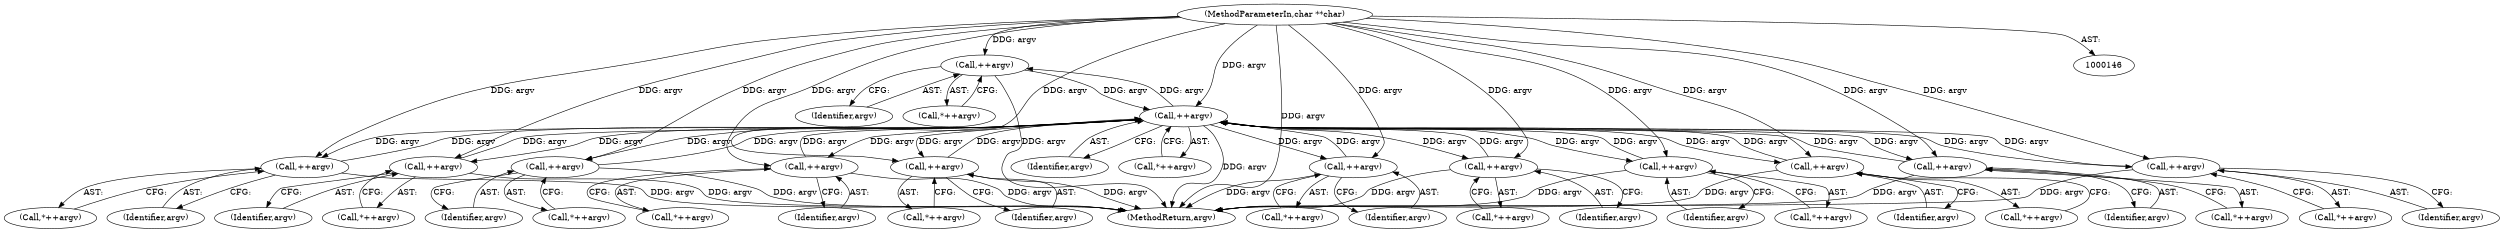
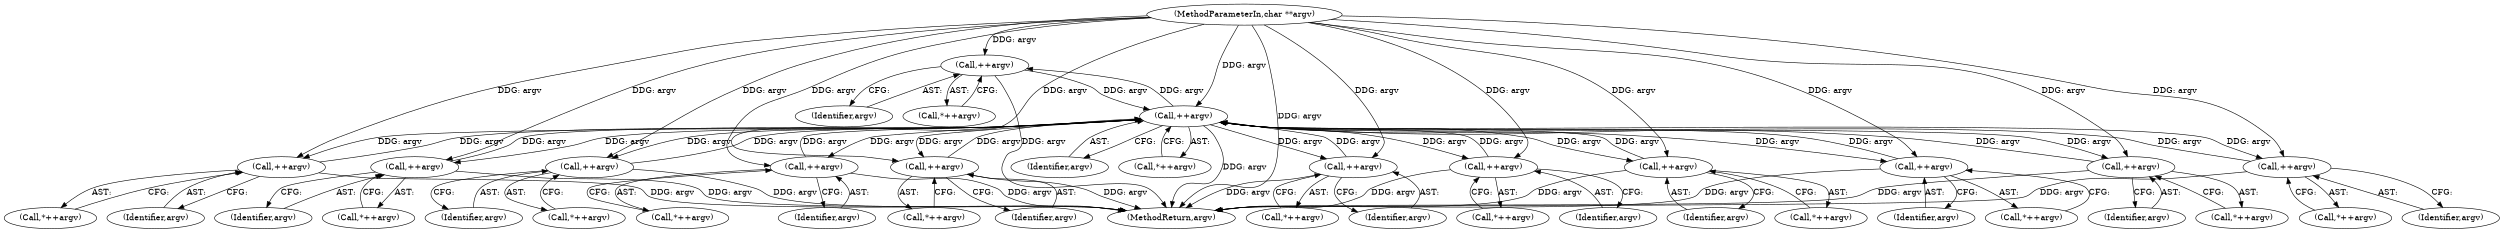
(1275, 15) -> (1244, 15)
(2104, 65) -> none
